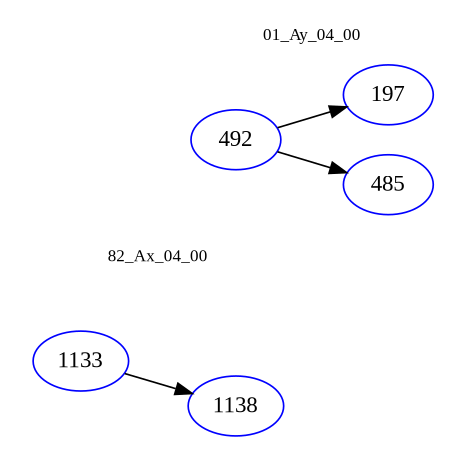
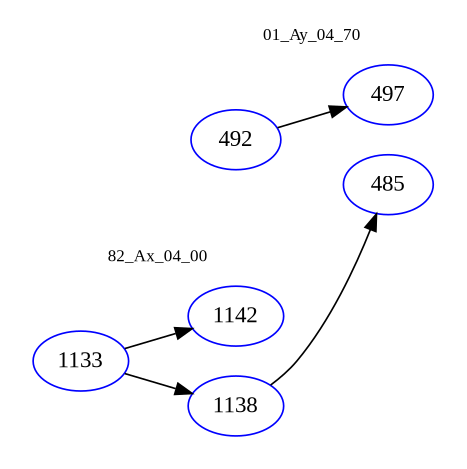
(312, 36) -> (312, 36)
(388, 95) -> (388, 95)
(304, 160) -> (330, 314)
none -> (236, 316)
